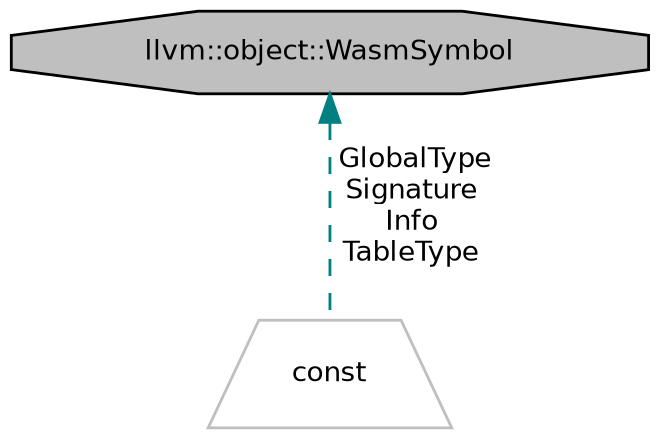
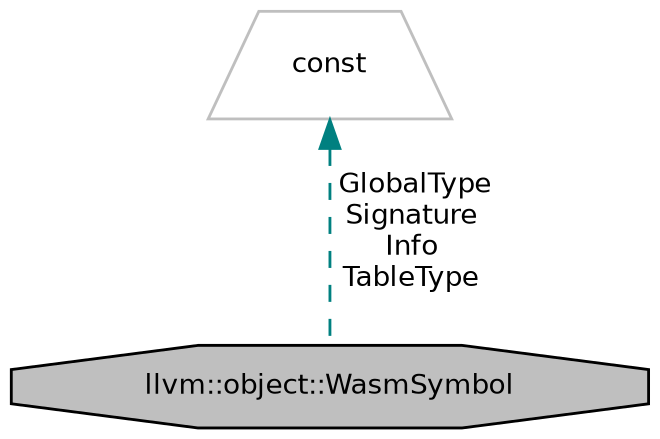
(330, 221) -> (330, 247)
